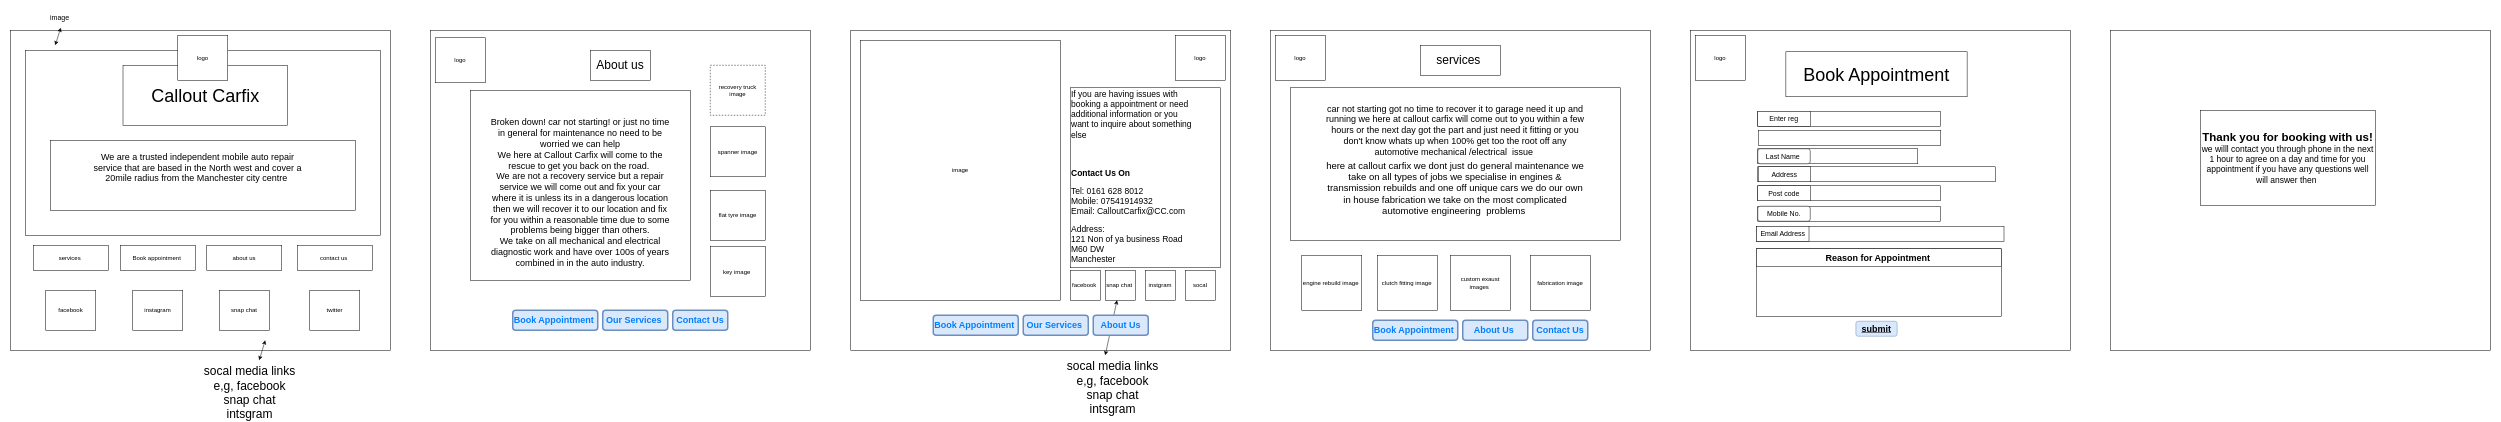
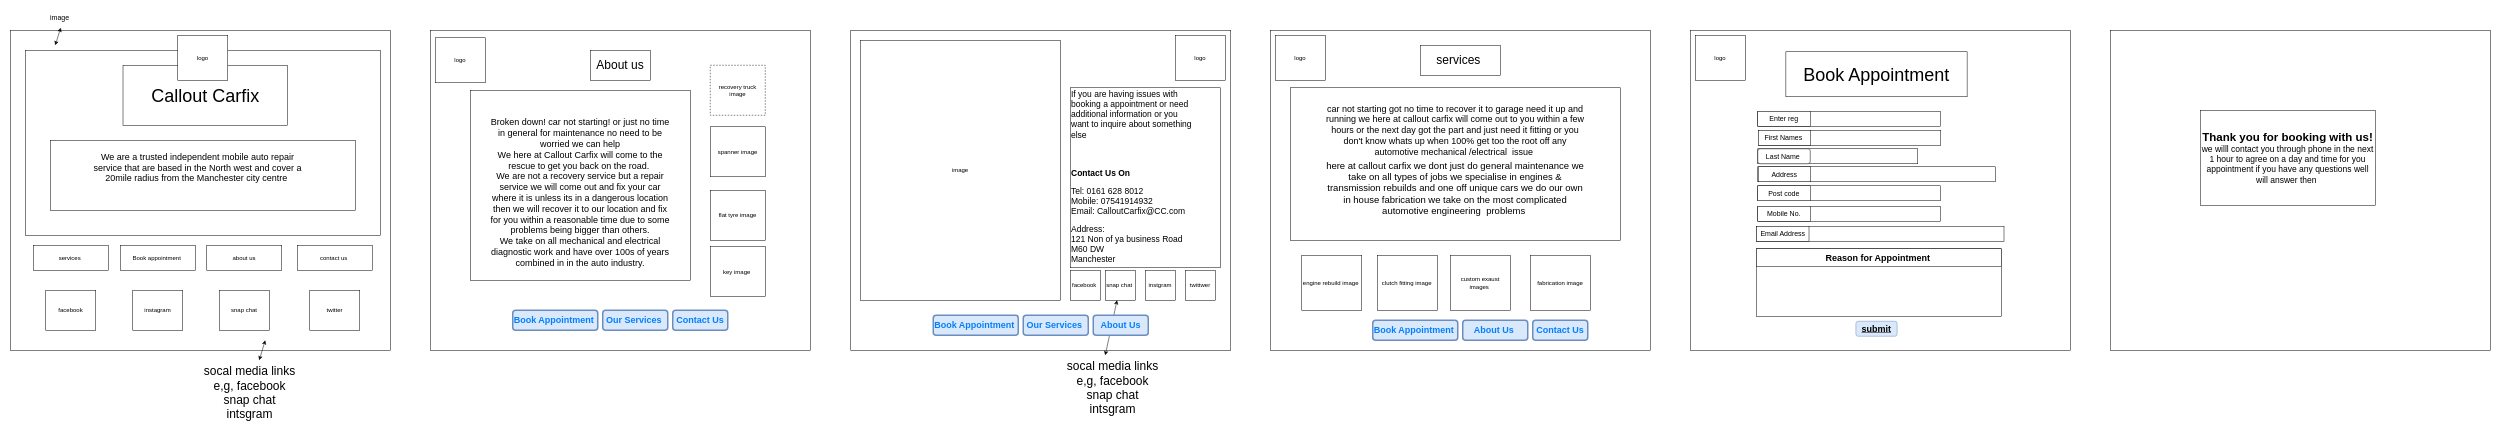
none -> (1785, 138)
(1784, 214) -> (1784, 214)
(1200, 285) -> (1200, 285)
